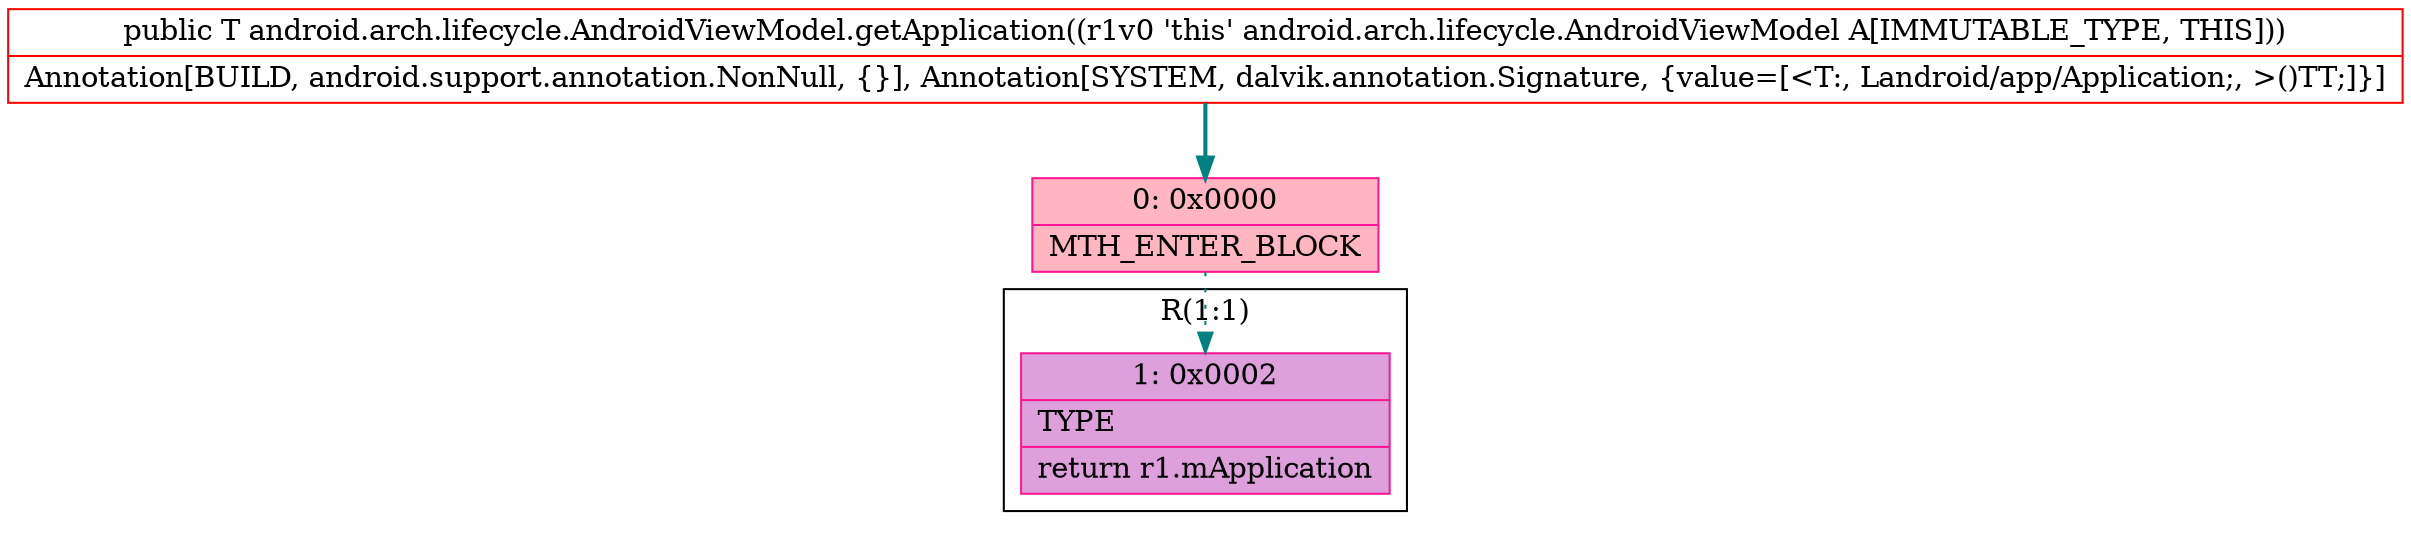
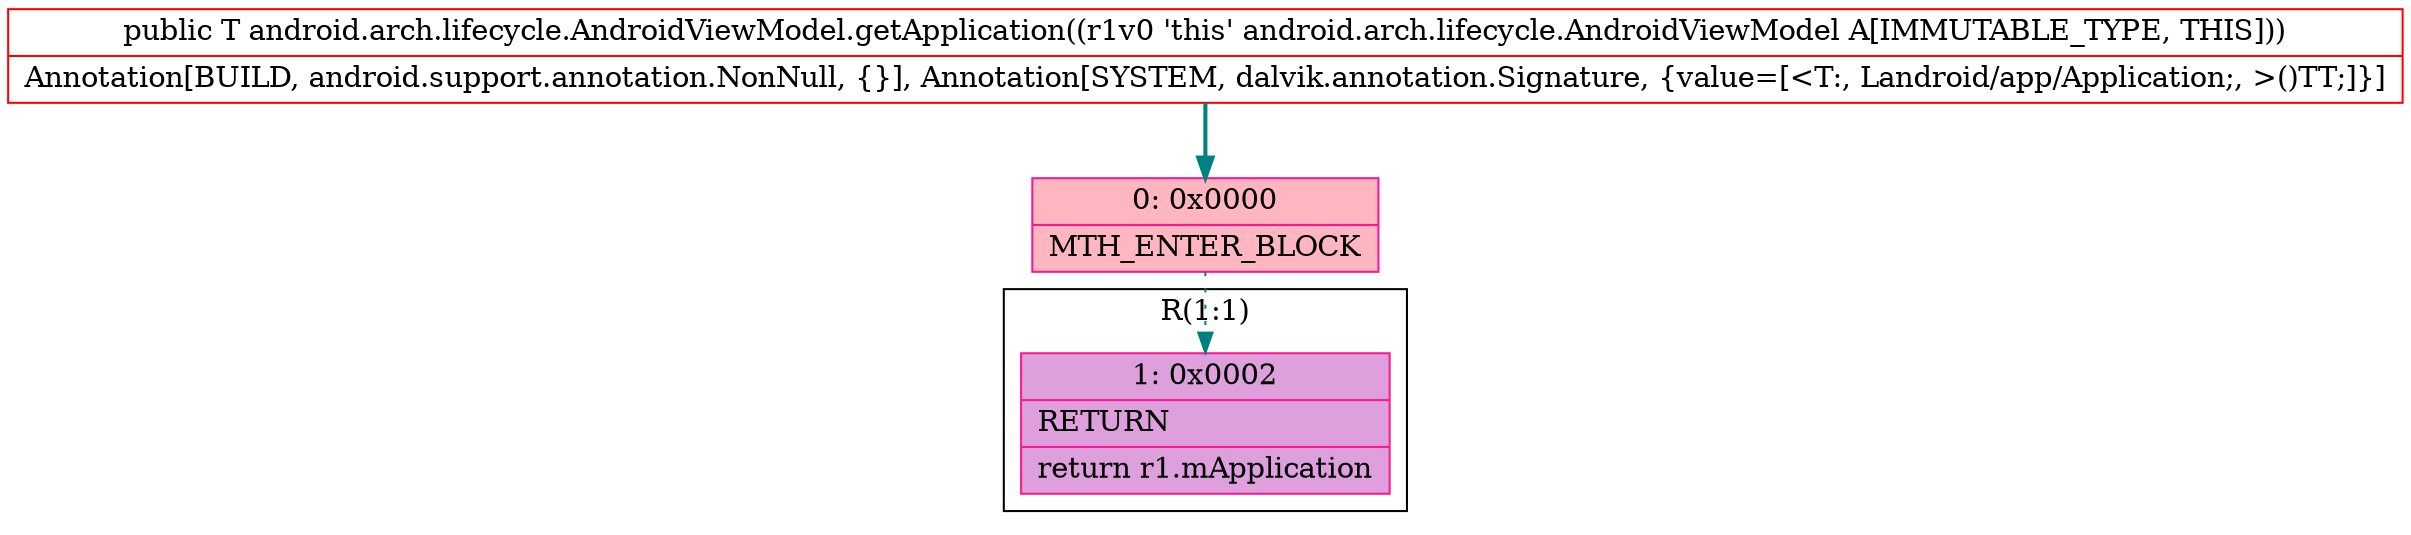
(1077, 422) -> (1104, 422)
